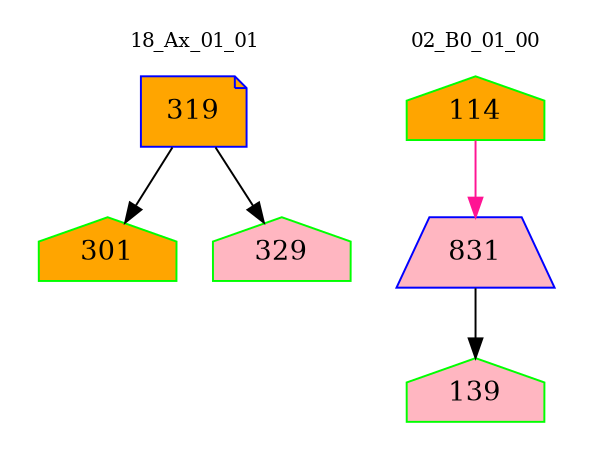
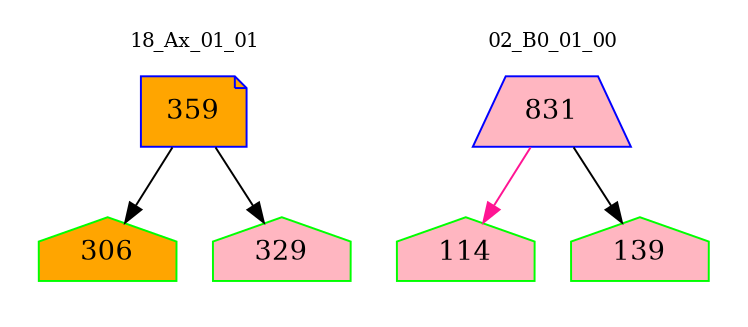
(194, 112) -> (194, 112)
(476, 112) -> (466, 252)
(476, 169) -> (512, 176)
(108, 252) -> (108, 252)
